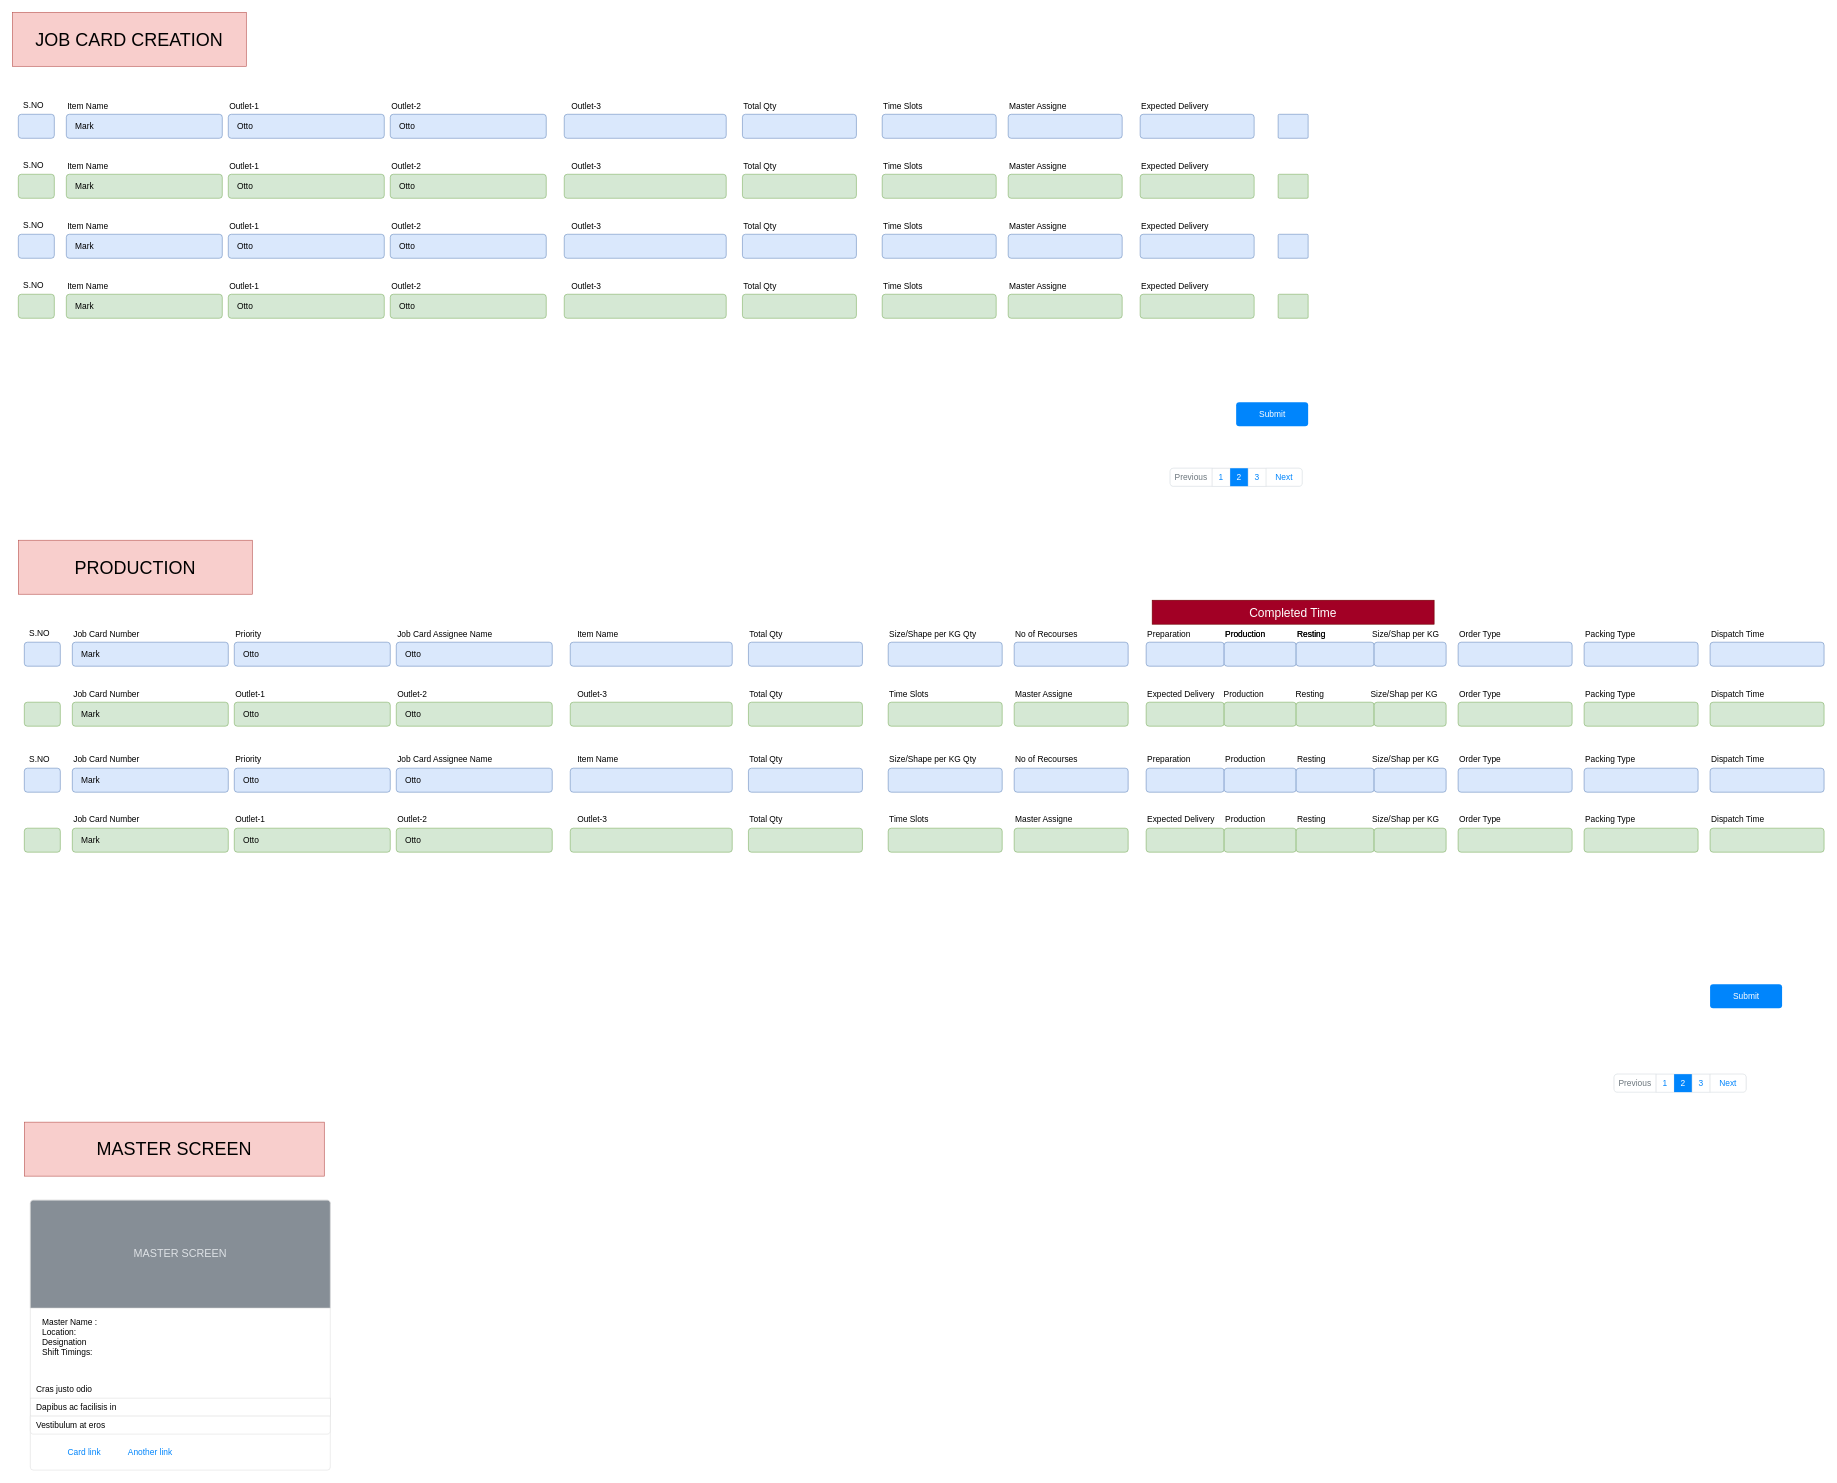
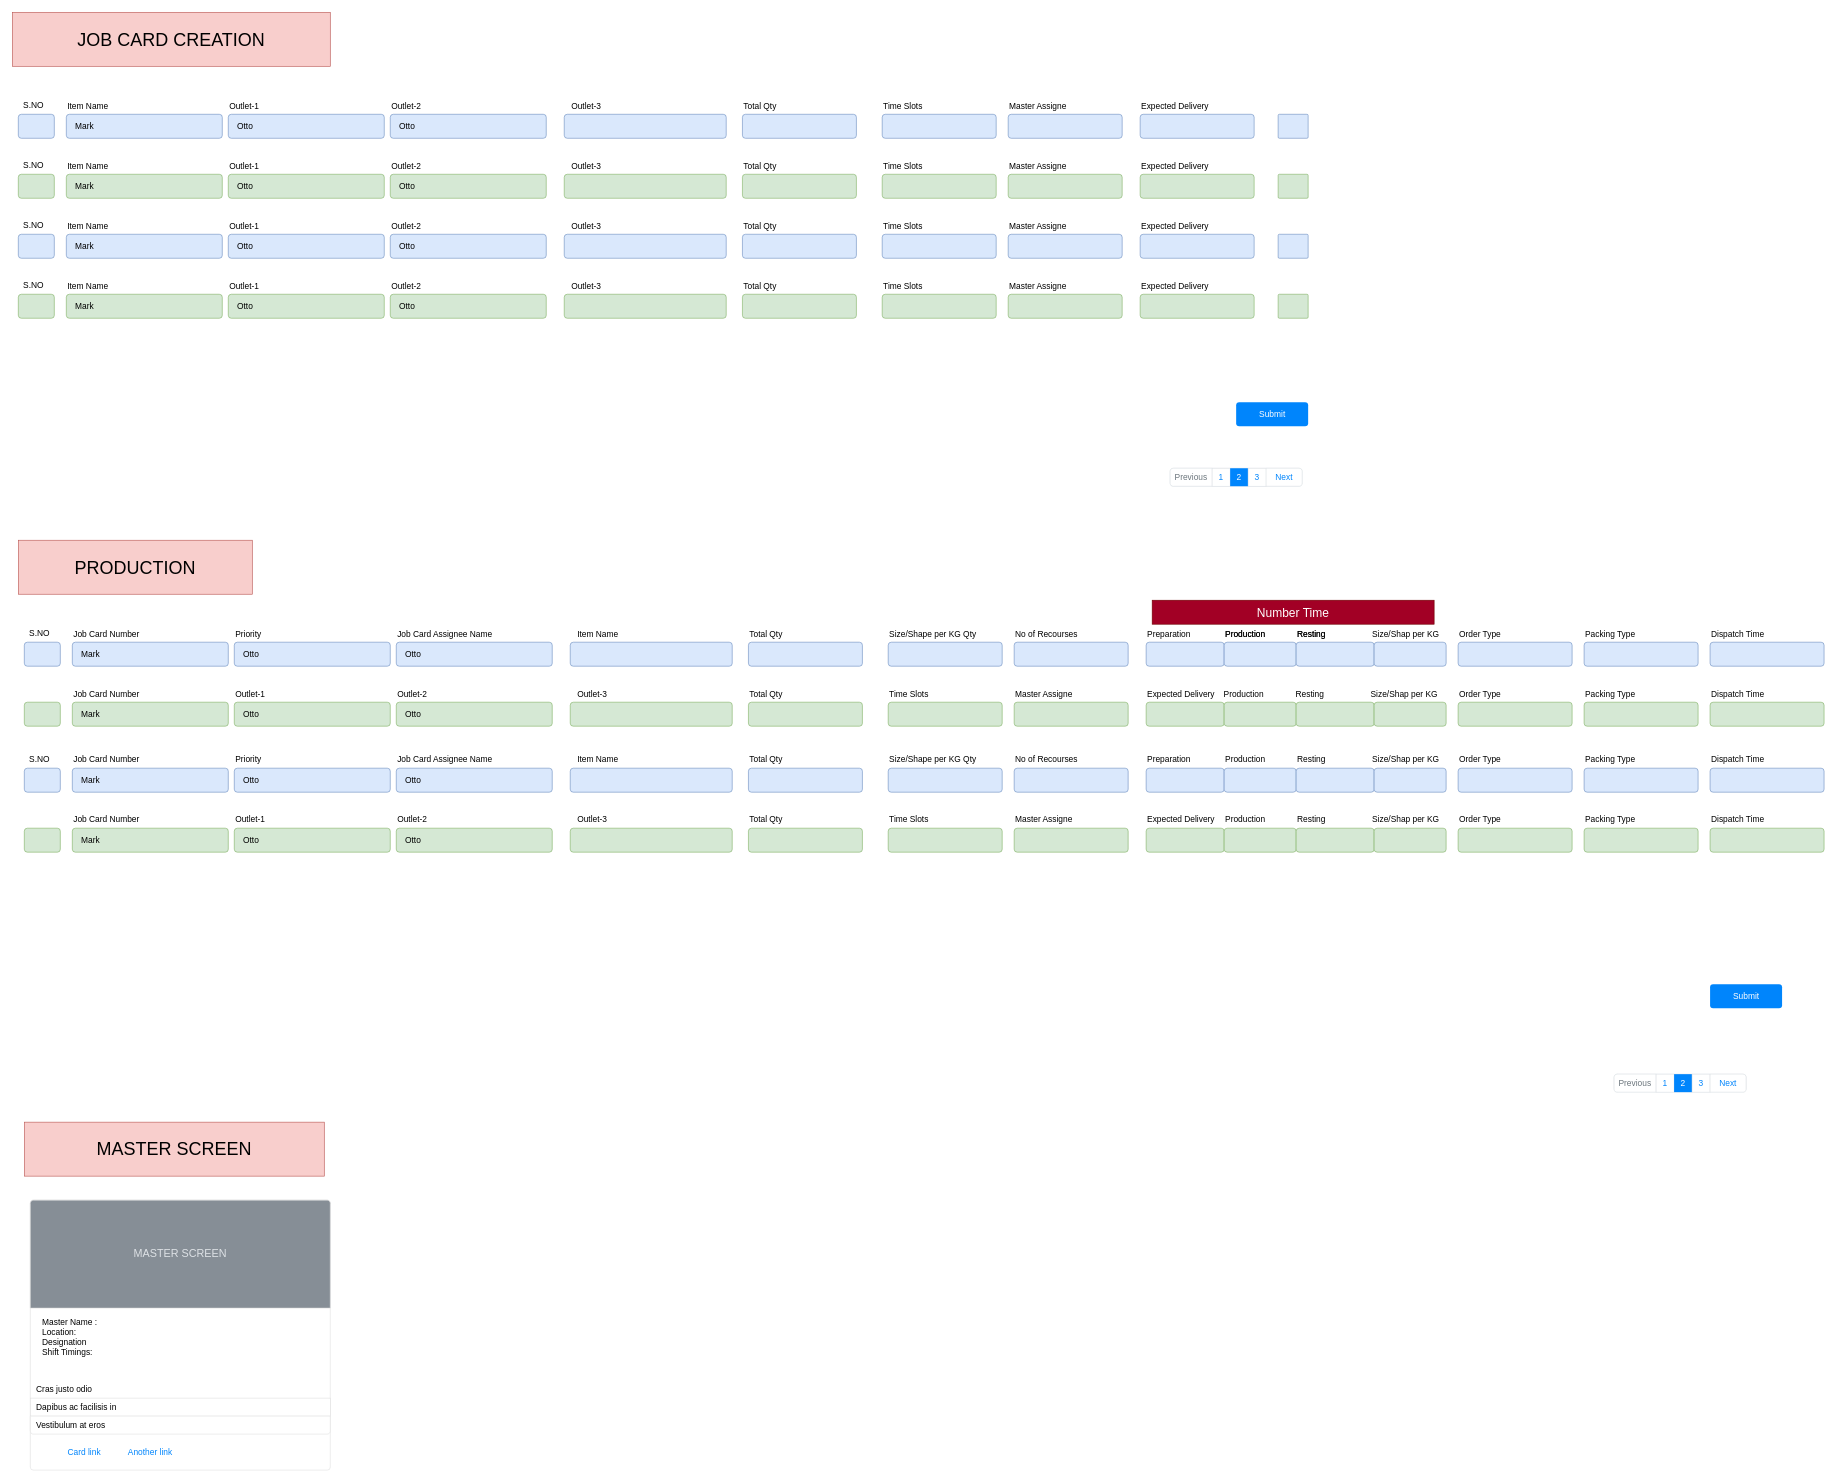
(129, 39) -> (171, 39)
(1293, 612) -> (1293, 612)
